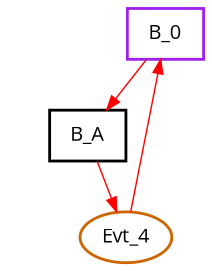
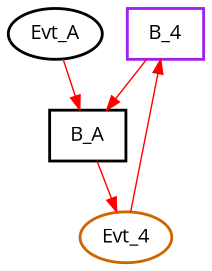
none -> (55, 34)
(165, 34) -> (165, 34)
